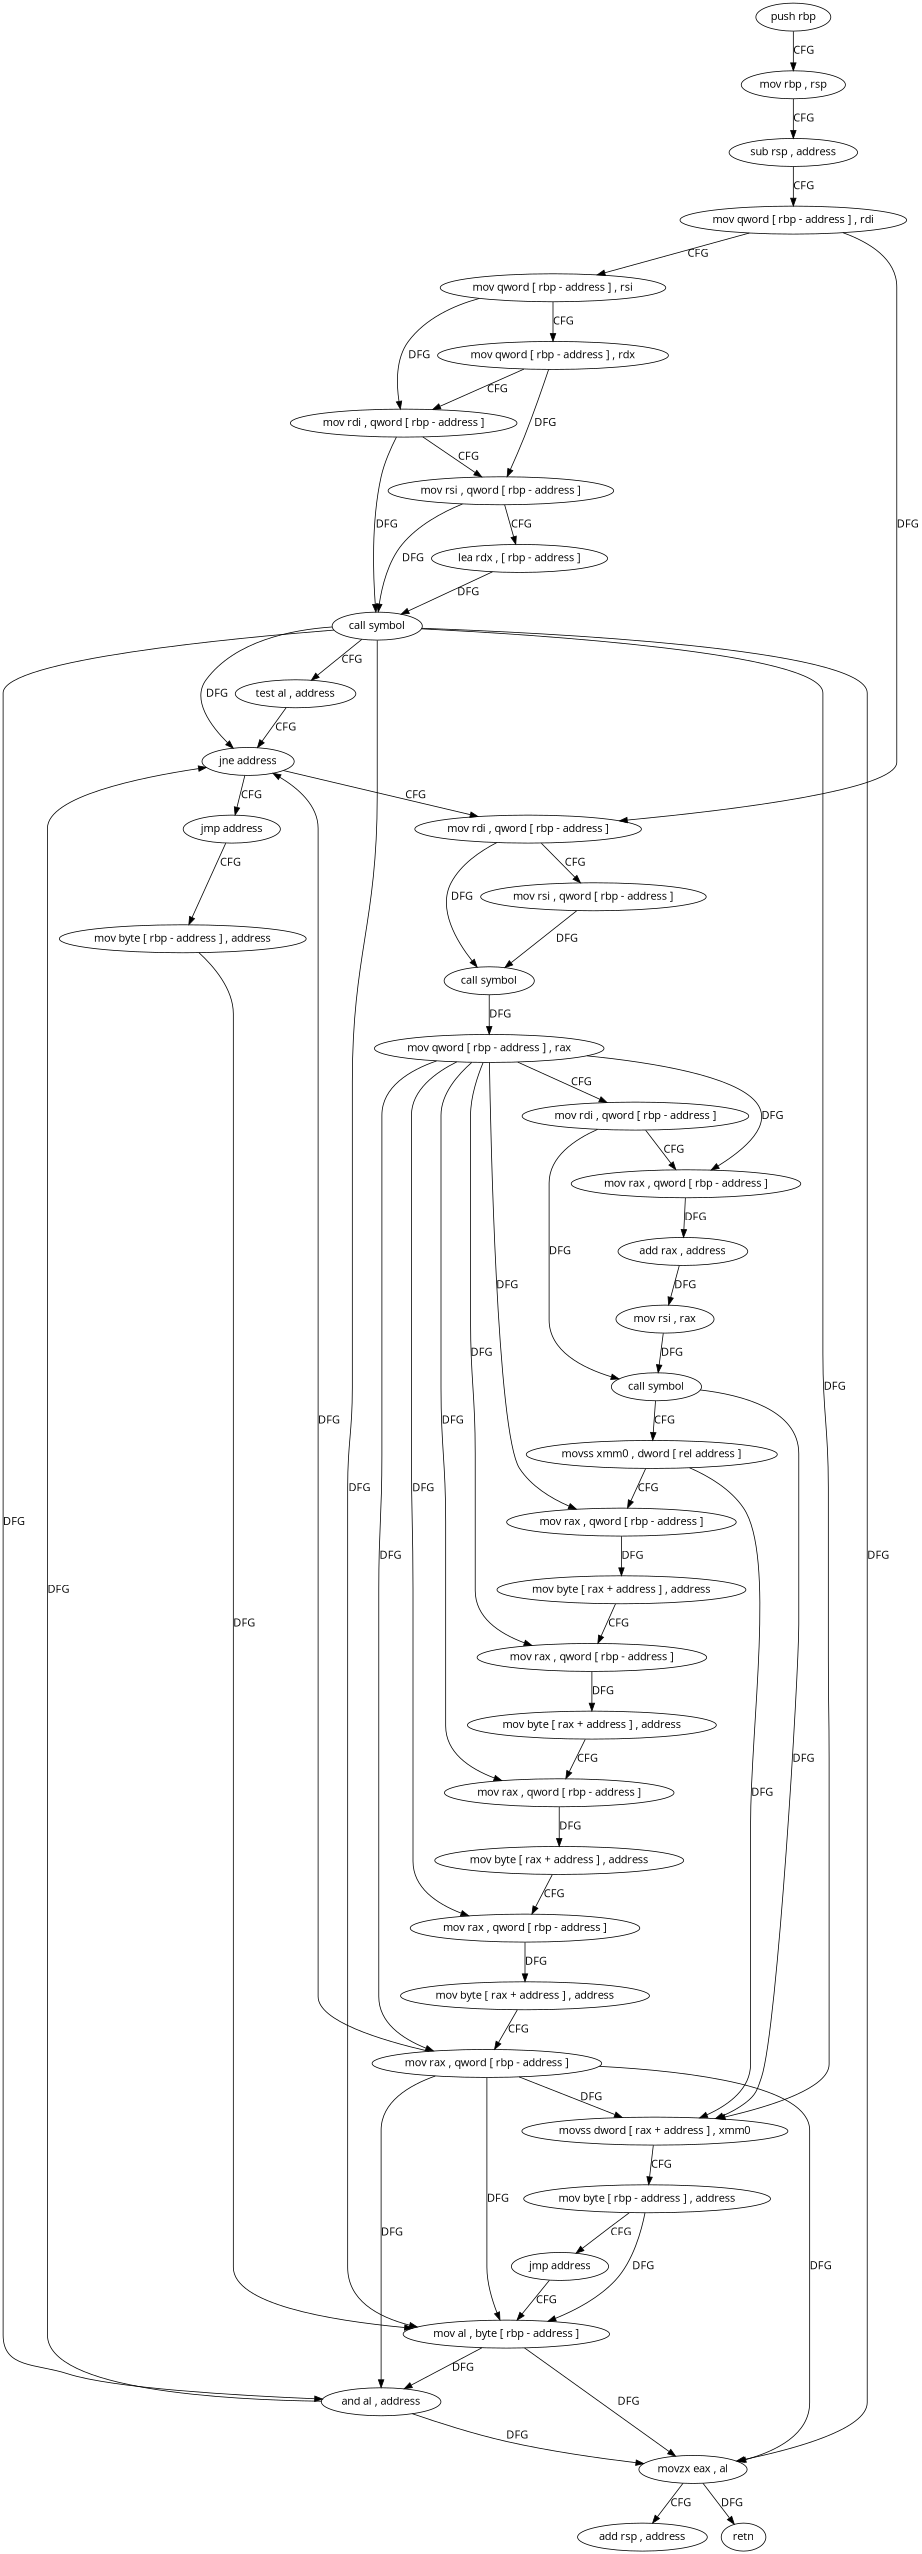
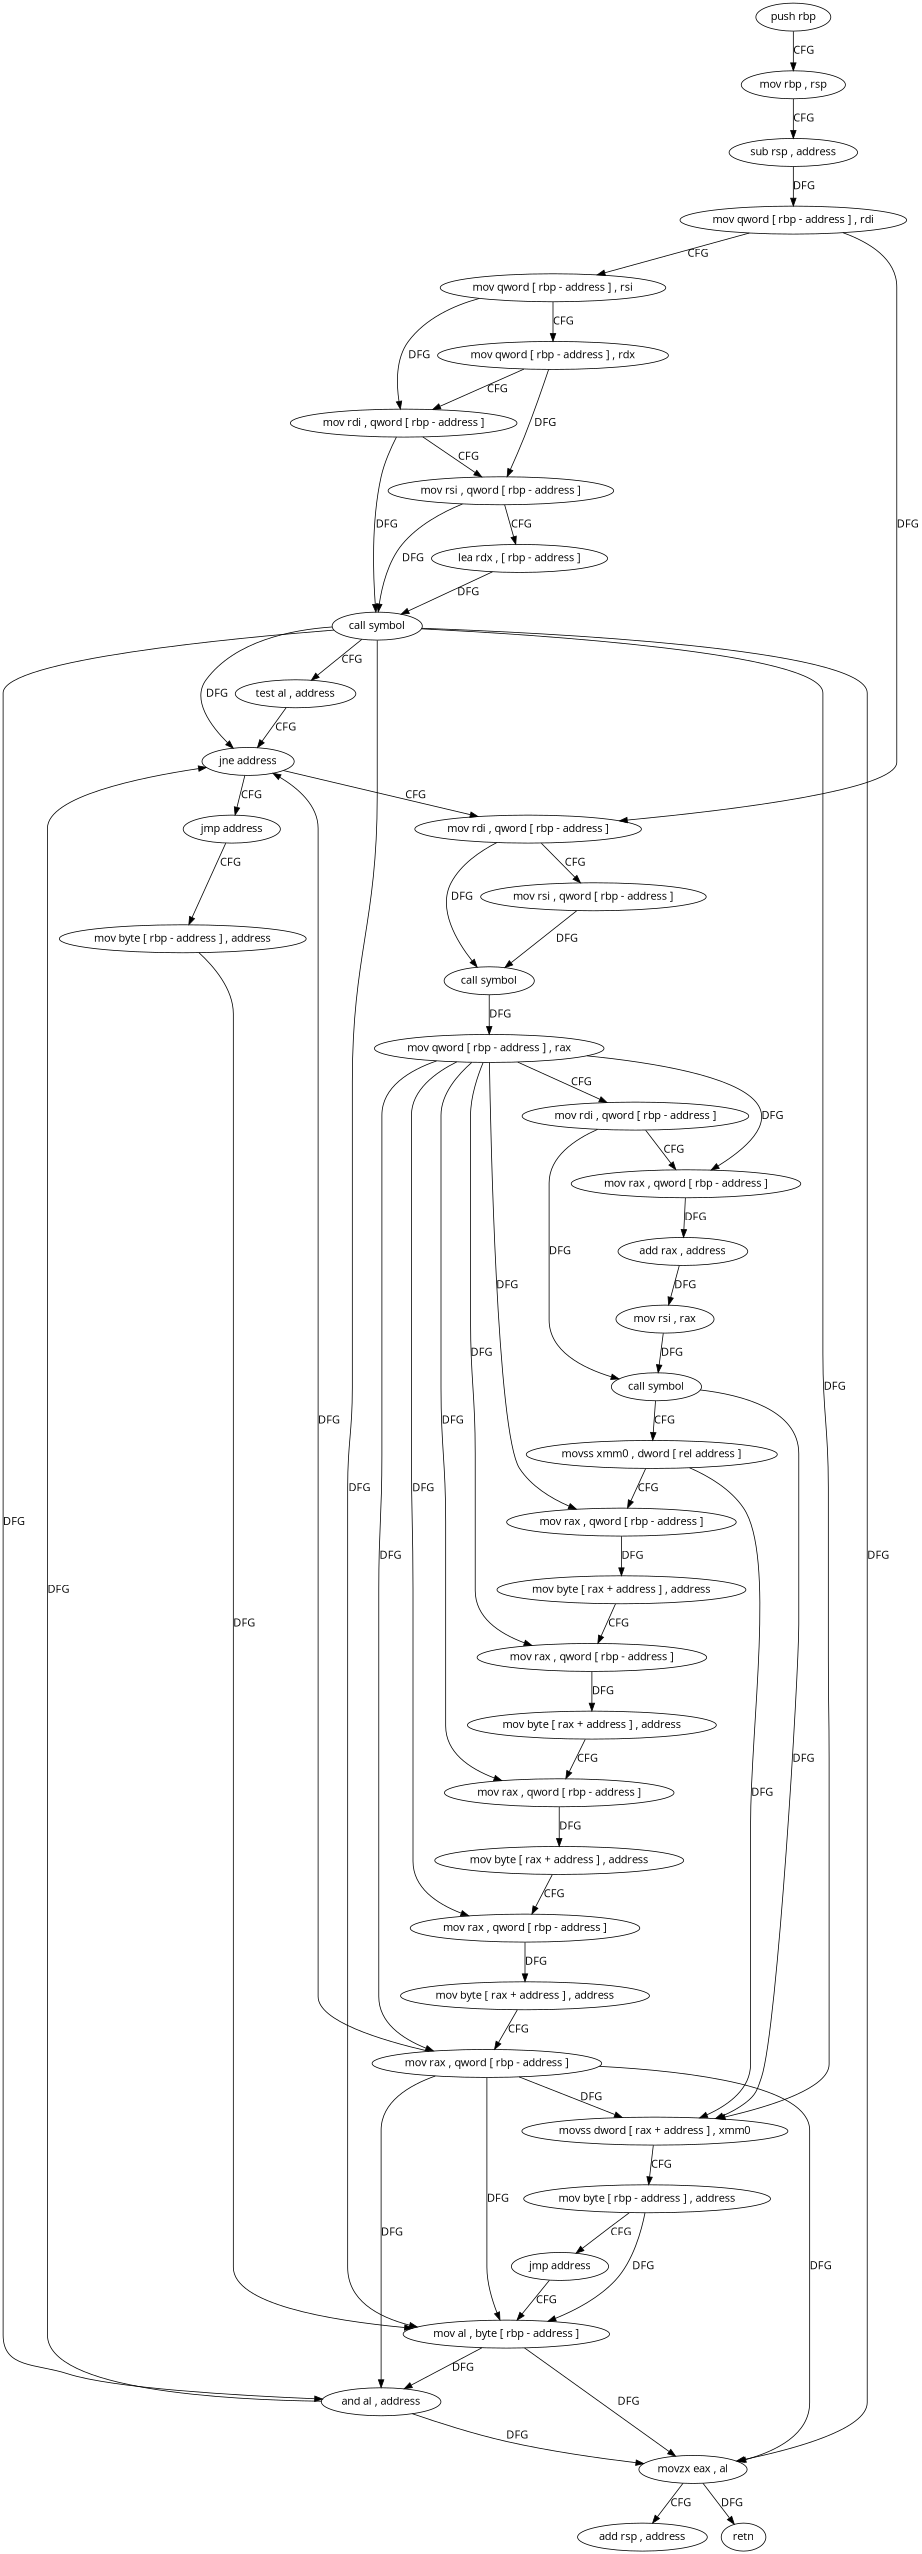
(804, 186) -> (804, 186)
